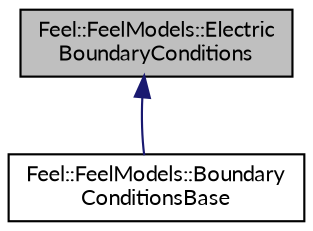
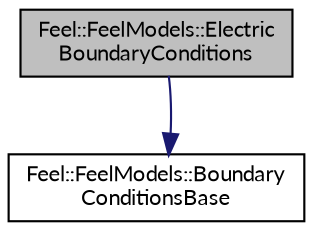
(142, 126) -> (171, 105)
